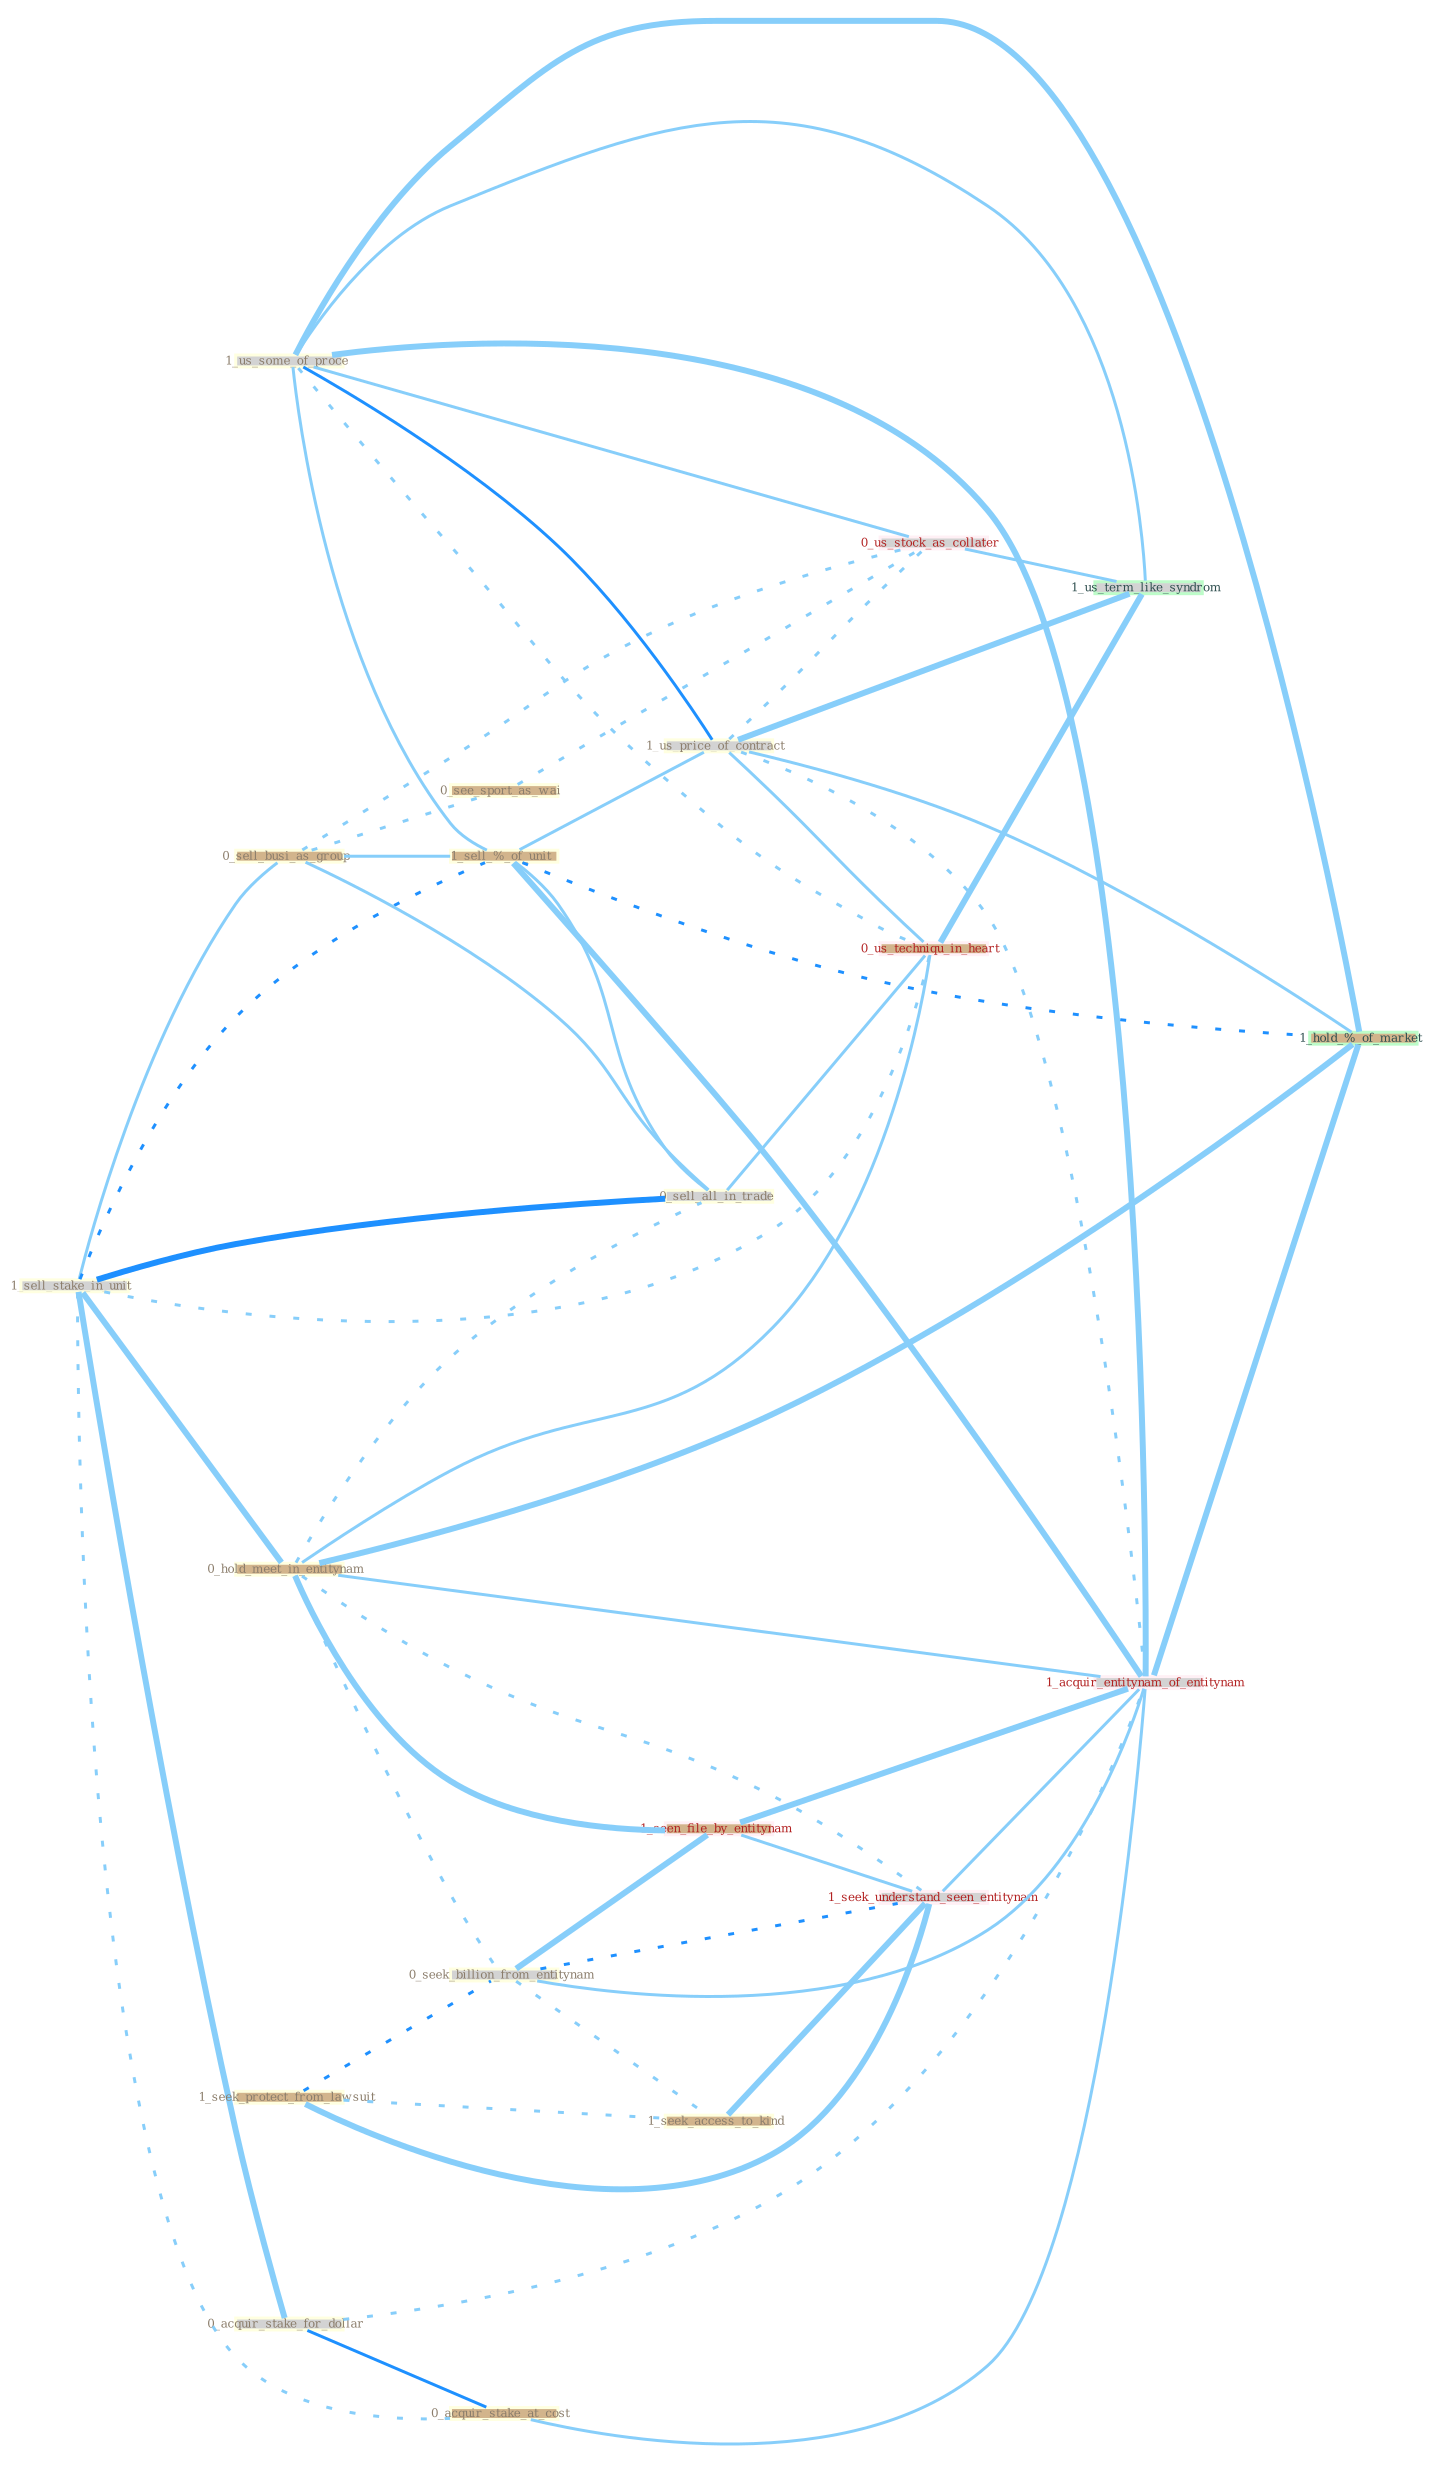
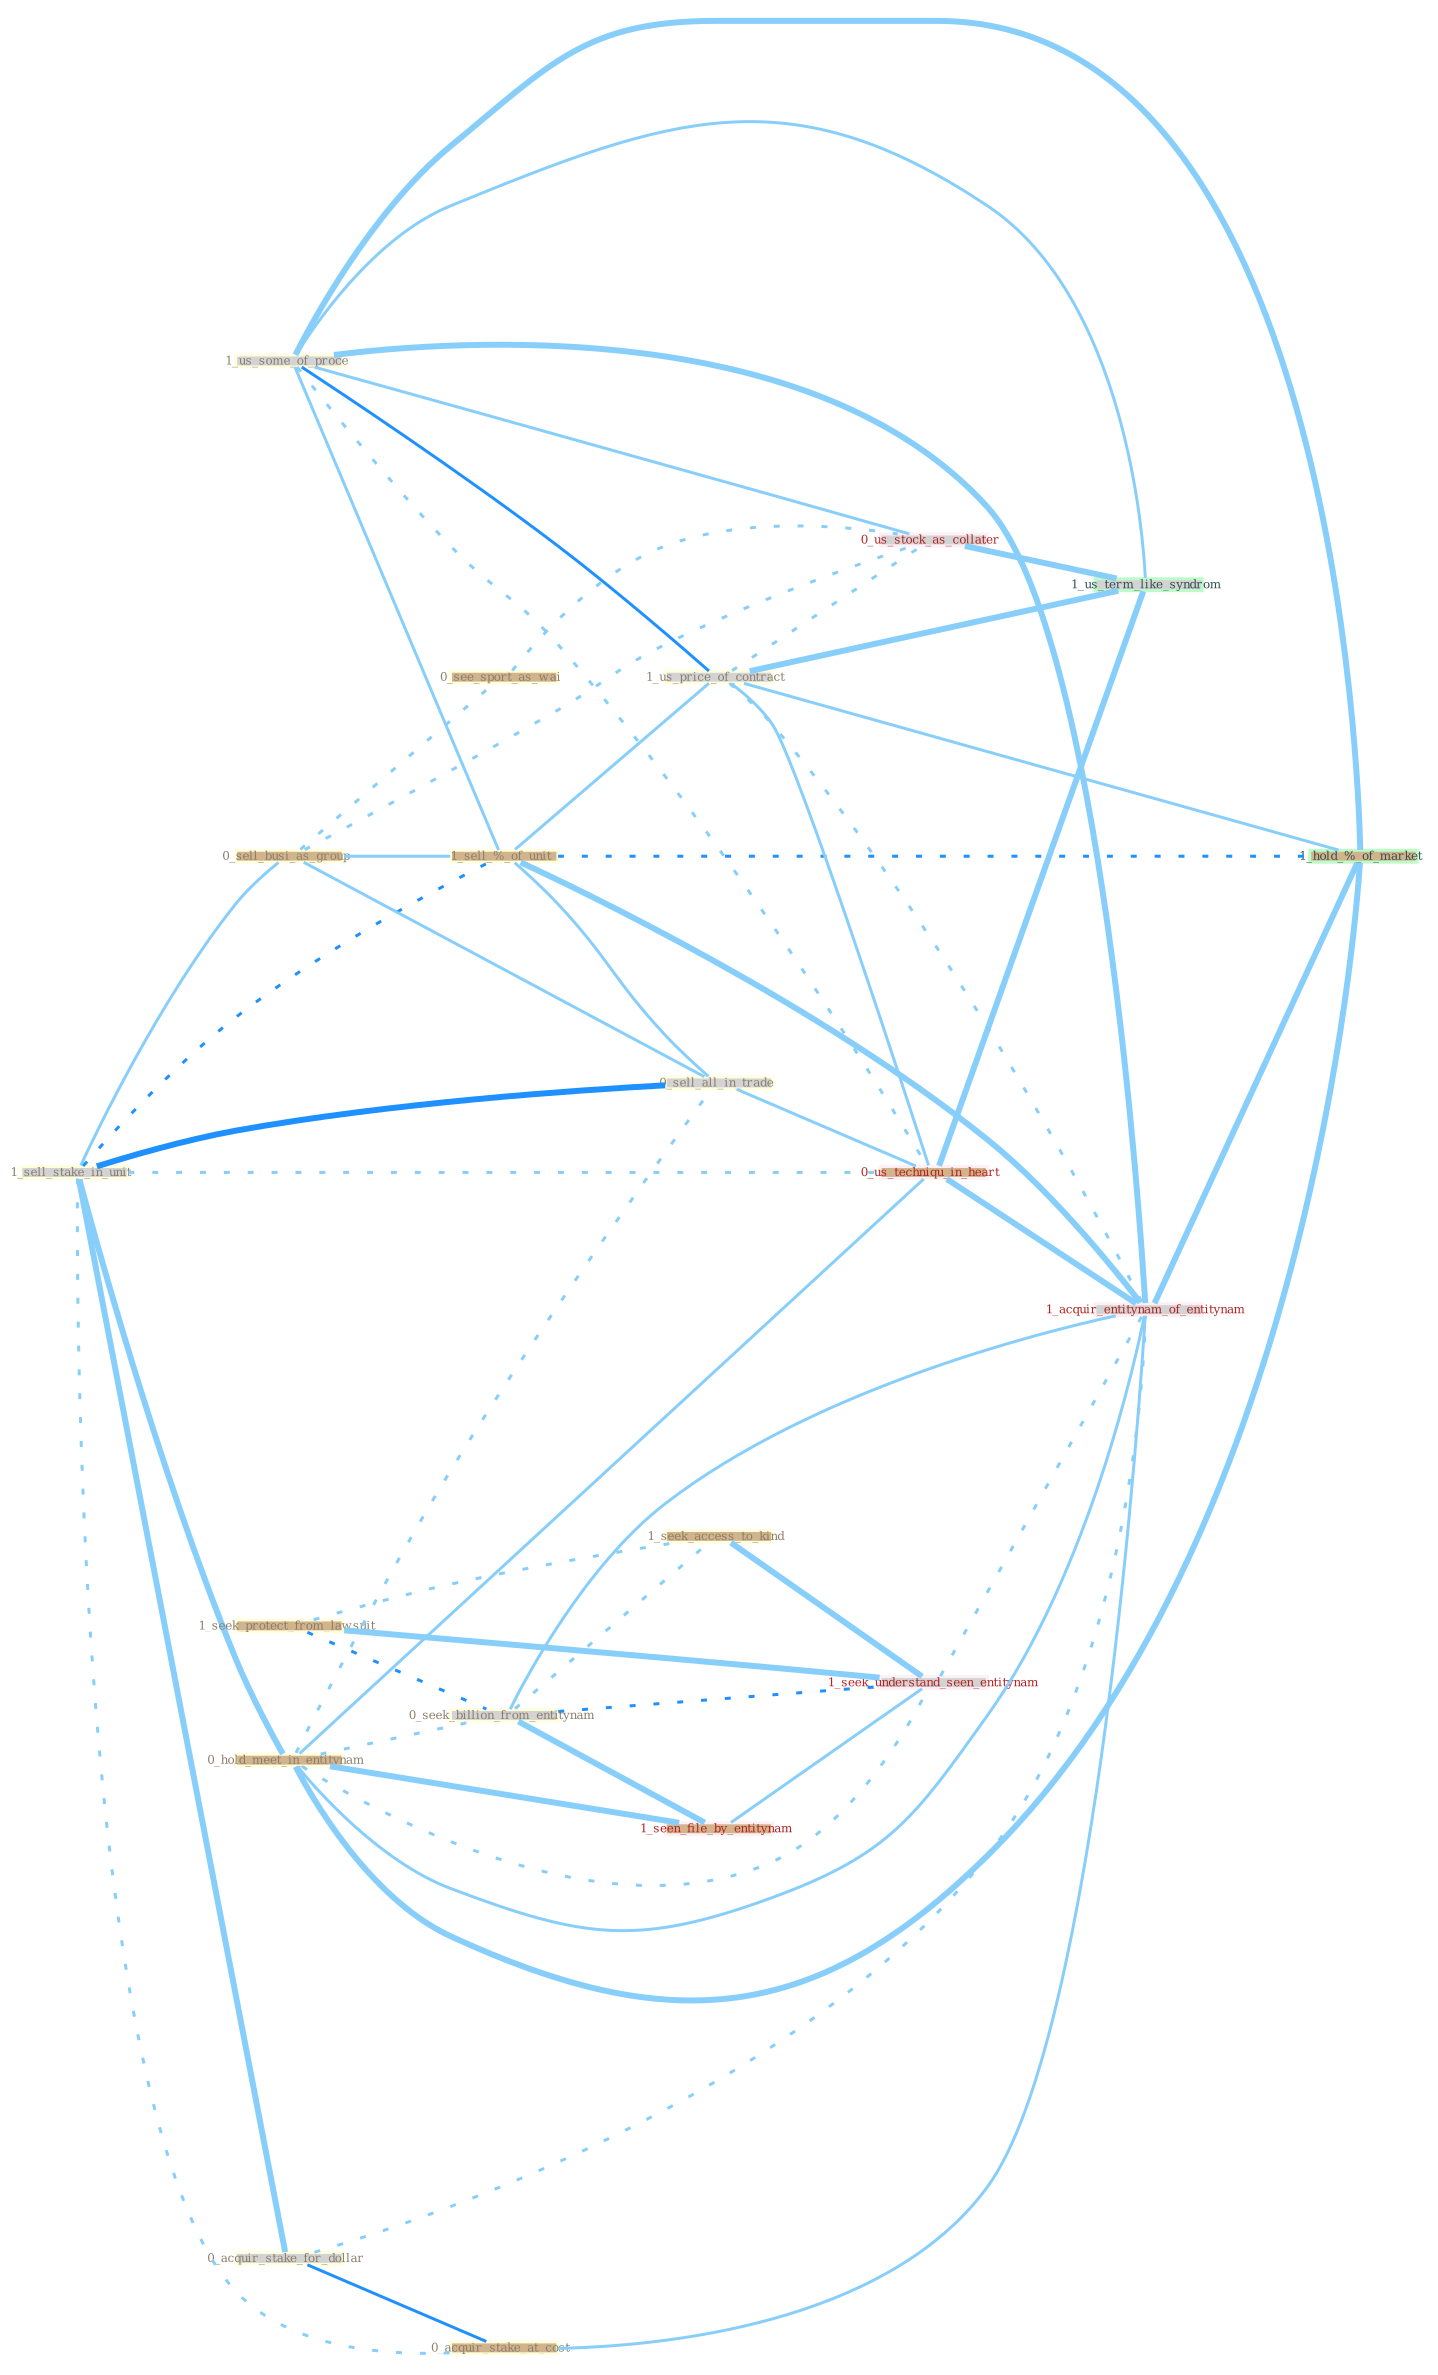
(1041, 565) -> (1041, 562)
(934, 1756) -> (1041, 1241)
(1041, 1790) -> (1041, 1496)
